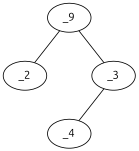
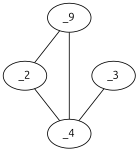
(91, 47) -> (69, 76)
none -> (47, 105)
